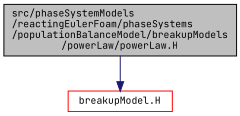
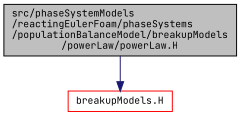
(120, 101) -> (120, 101)
